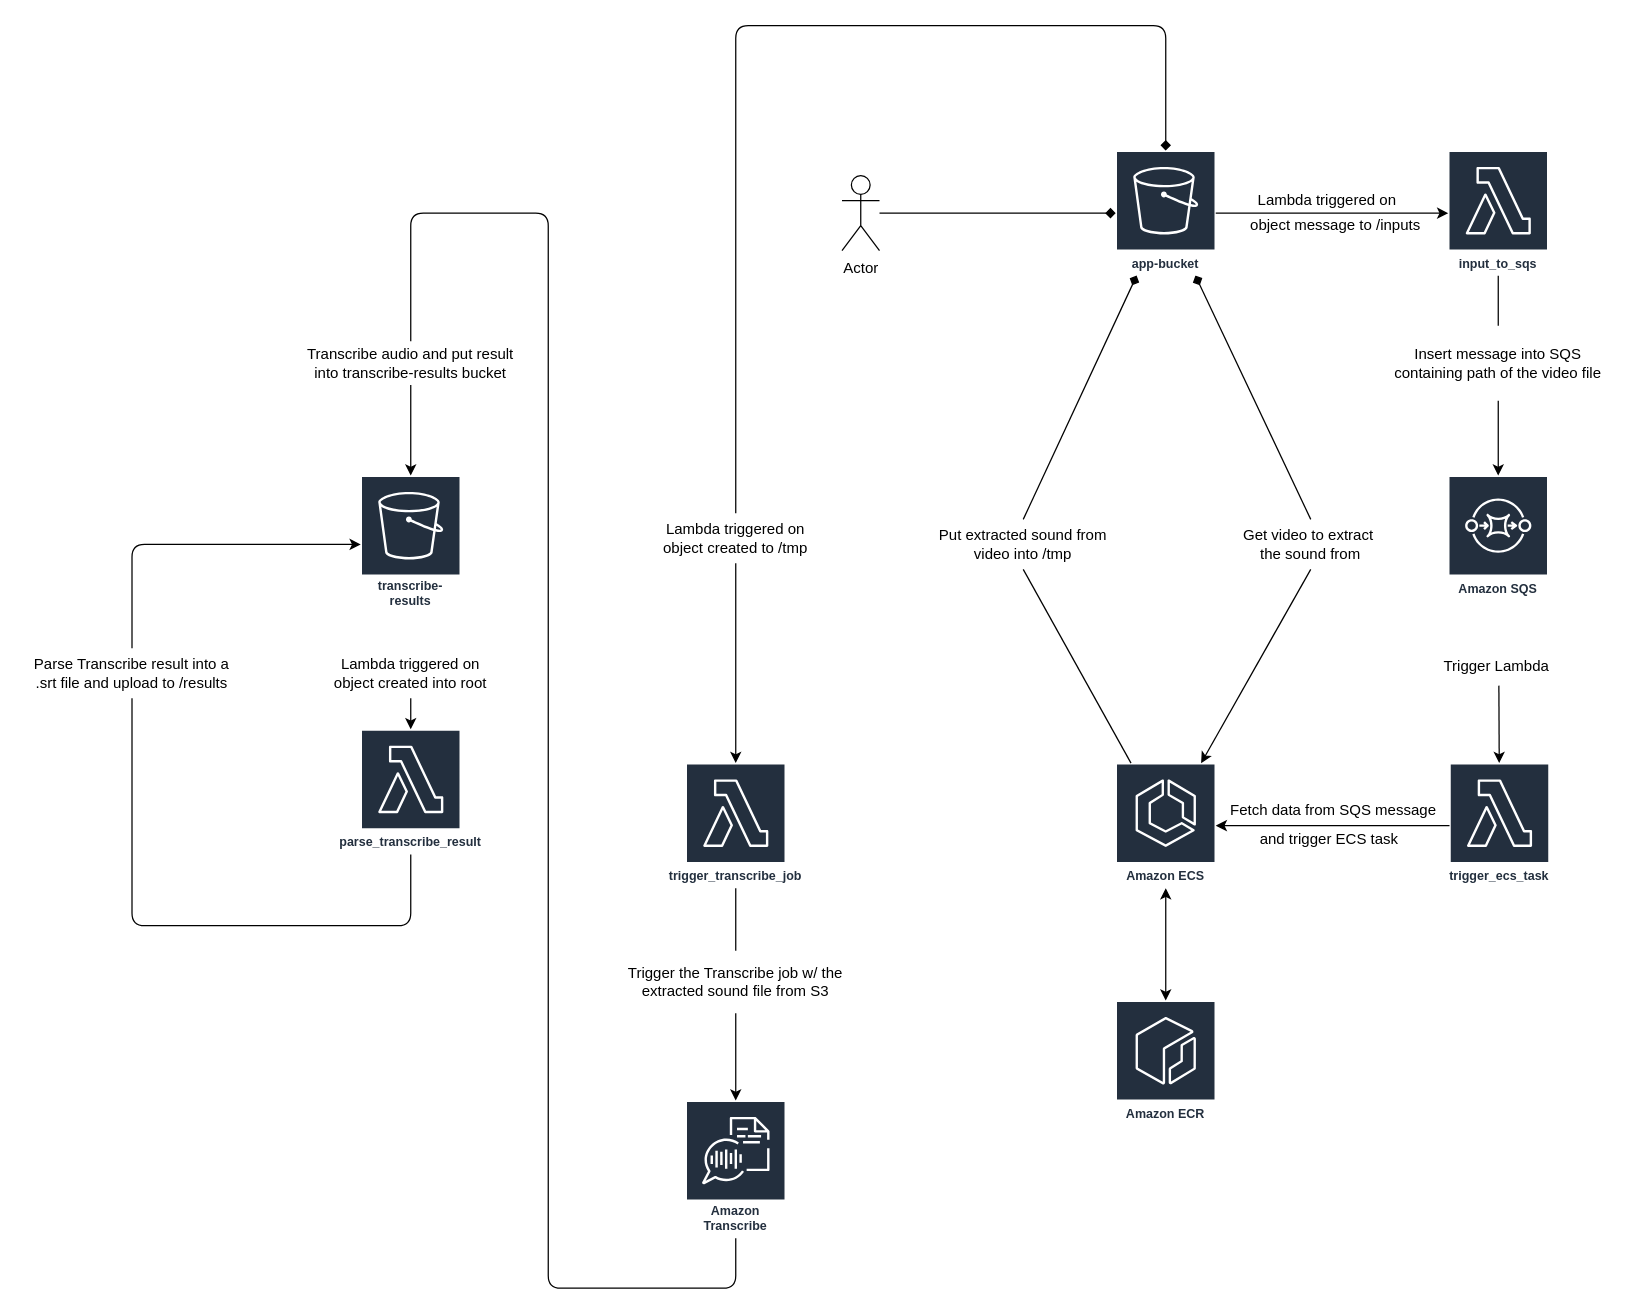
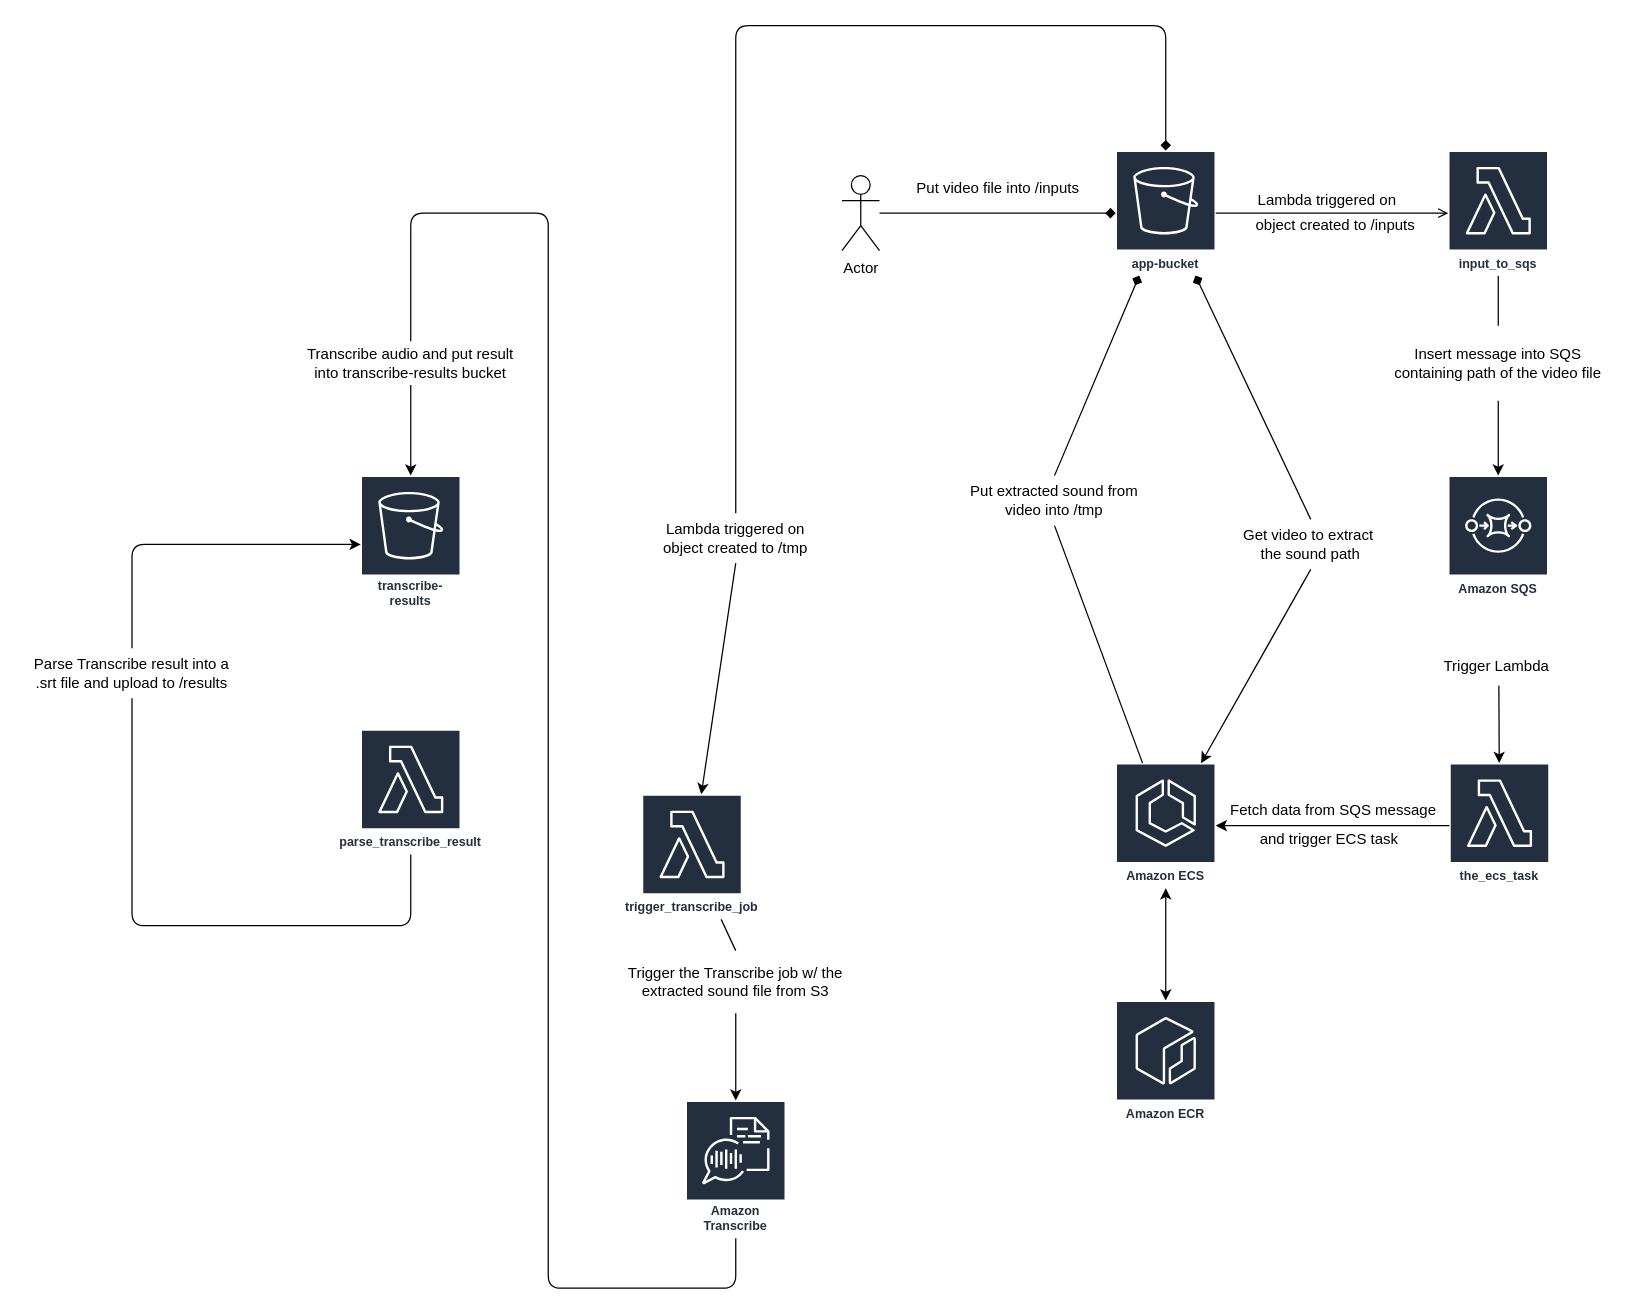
none -> (998, 188)
(1438, 213) -> (1440, 213)
(1336, 226) -> (1336, 226)
(1023, 544) -> (1054, 501)
(1311, 544) -> (1311, 544)
(411, 673) -> none
(411, 709) -> none
(736, 826) -> (692, 857)
(1499, 868) -> (1499, 876)
